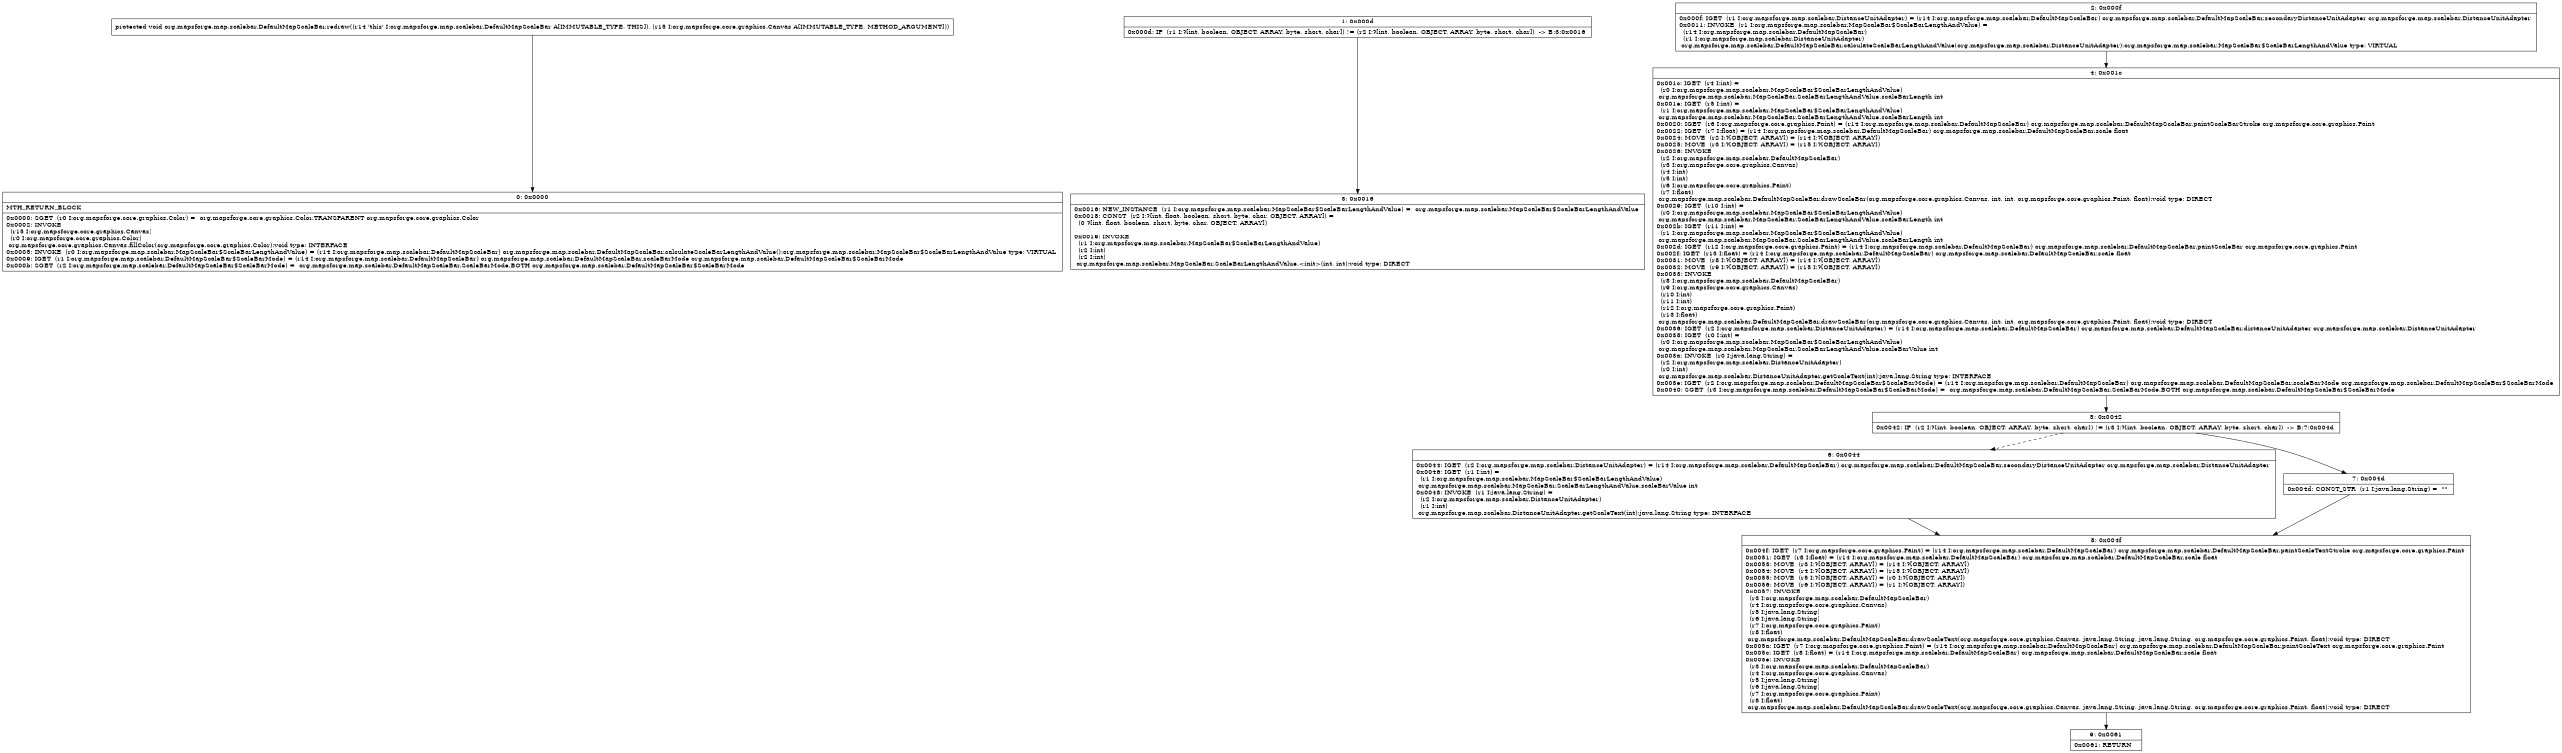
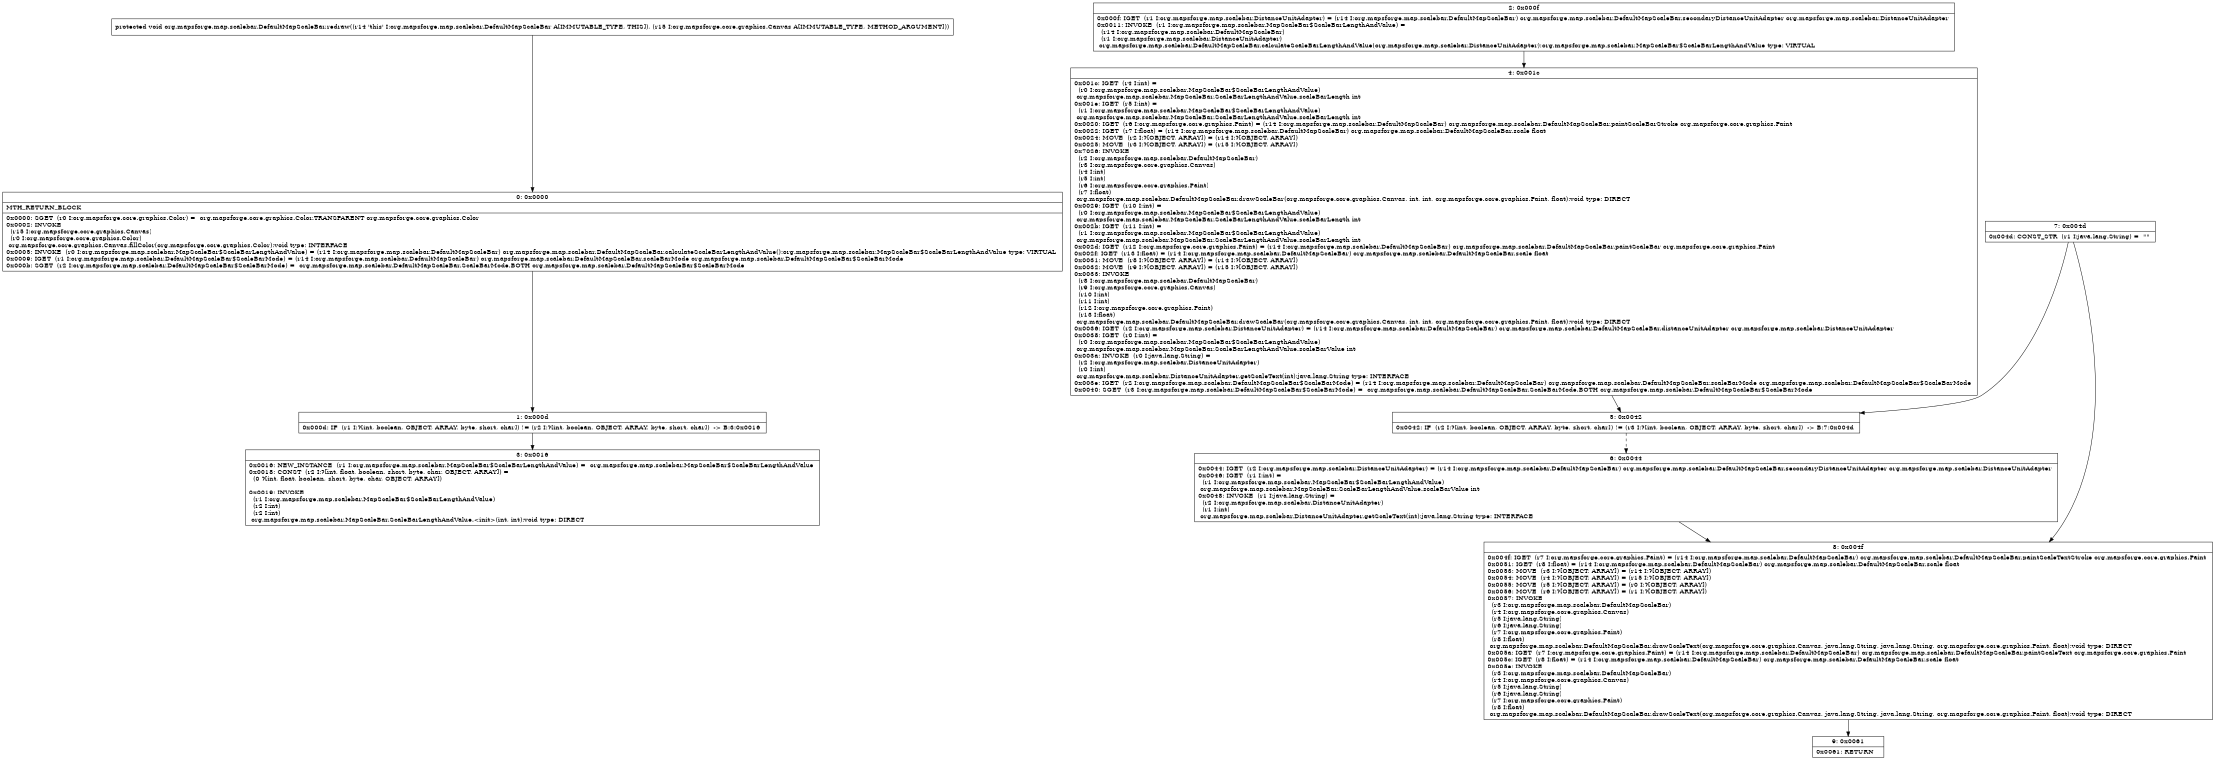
(1686, 151) -> (1104, 151)
none -> (533, 339)
(2270, 447) -> (2005, 376)
